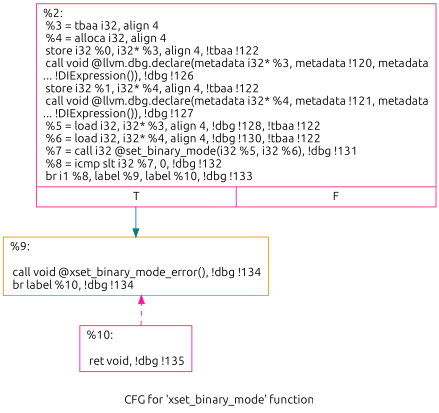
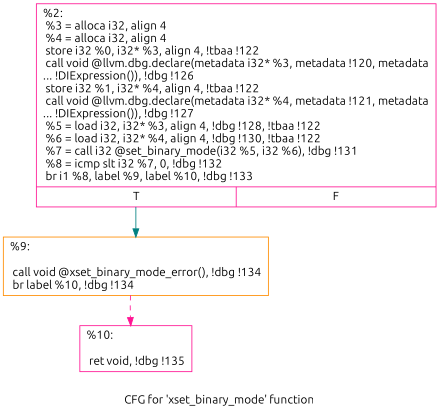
(101, 26) -> (105, 26)
(141, 315) -> (130, 306)
